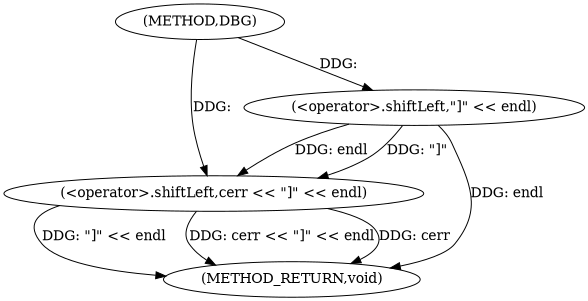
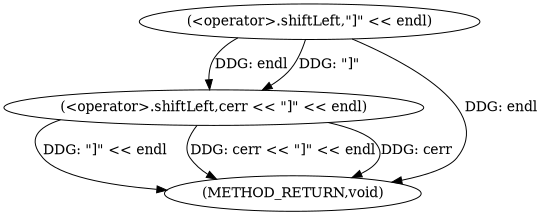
(200, 22) -> none
